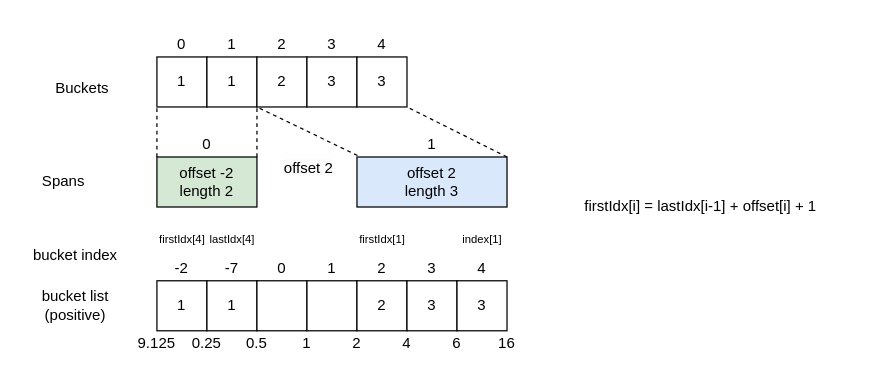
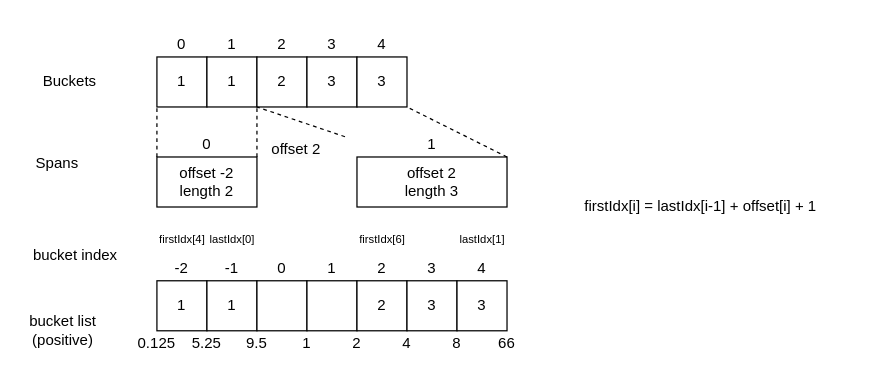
(82, 88) -> (69, 82)
(319, 176) -> (307, 157)
(63, 182) -> (57, 163)
(207, 182) -> (207, 182)
(432, 182) -> (432, 182)
(233, 238) -> (233, 238)
(383, 238) -> (383, 238)
(483, 238) -> (483, 238)
(232, 268) -> (232, 268)
(76, 306) -> (63, 331)
(157, 343) -> (157, 343)
(207, 343) -> (207, 343)
(257, 343) -> (257, 343)
(457, 343) -> (457, 343)
(507, 343) -> (507, 343)
